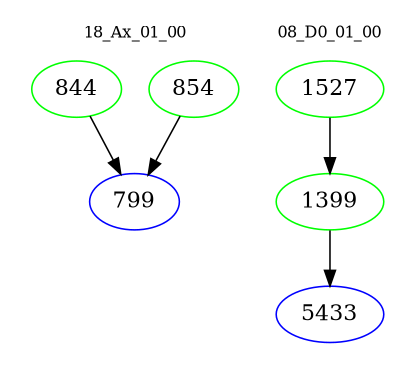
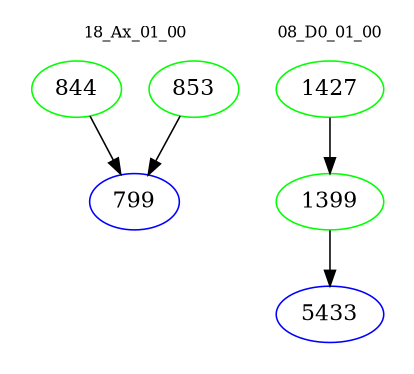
(194, 89) -> (194, 89)
(330, 89) -> (330, 89)
